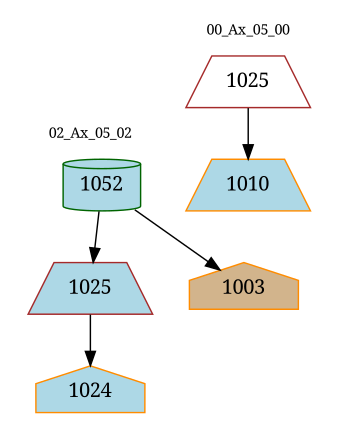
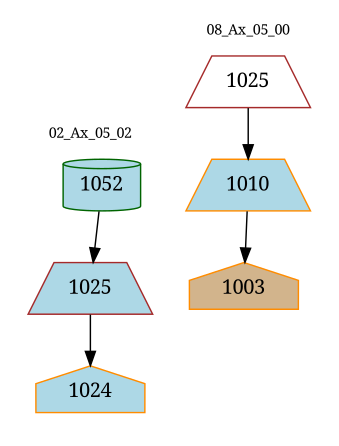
(248, 31) -> (248, 31)
(184, 245) -> (246, 230)
